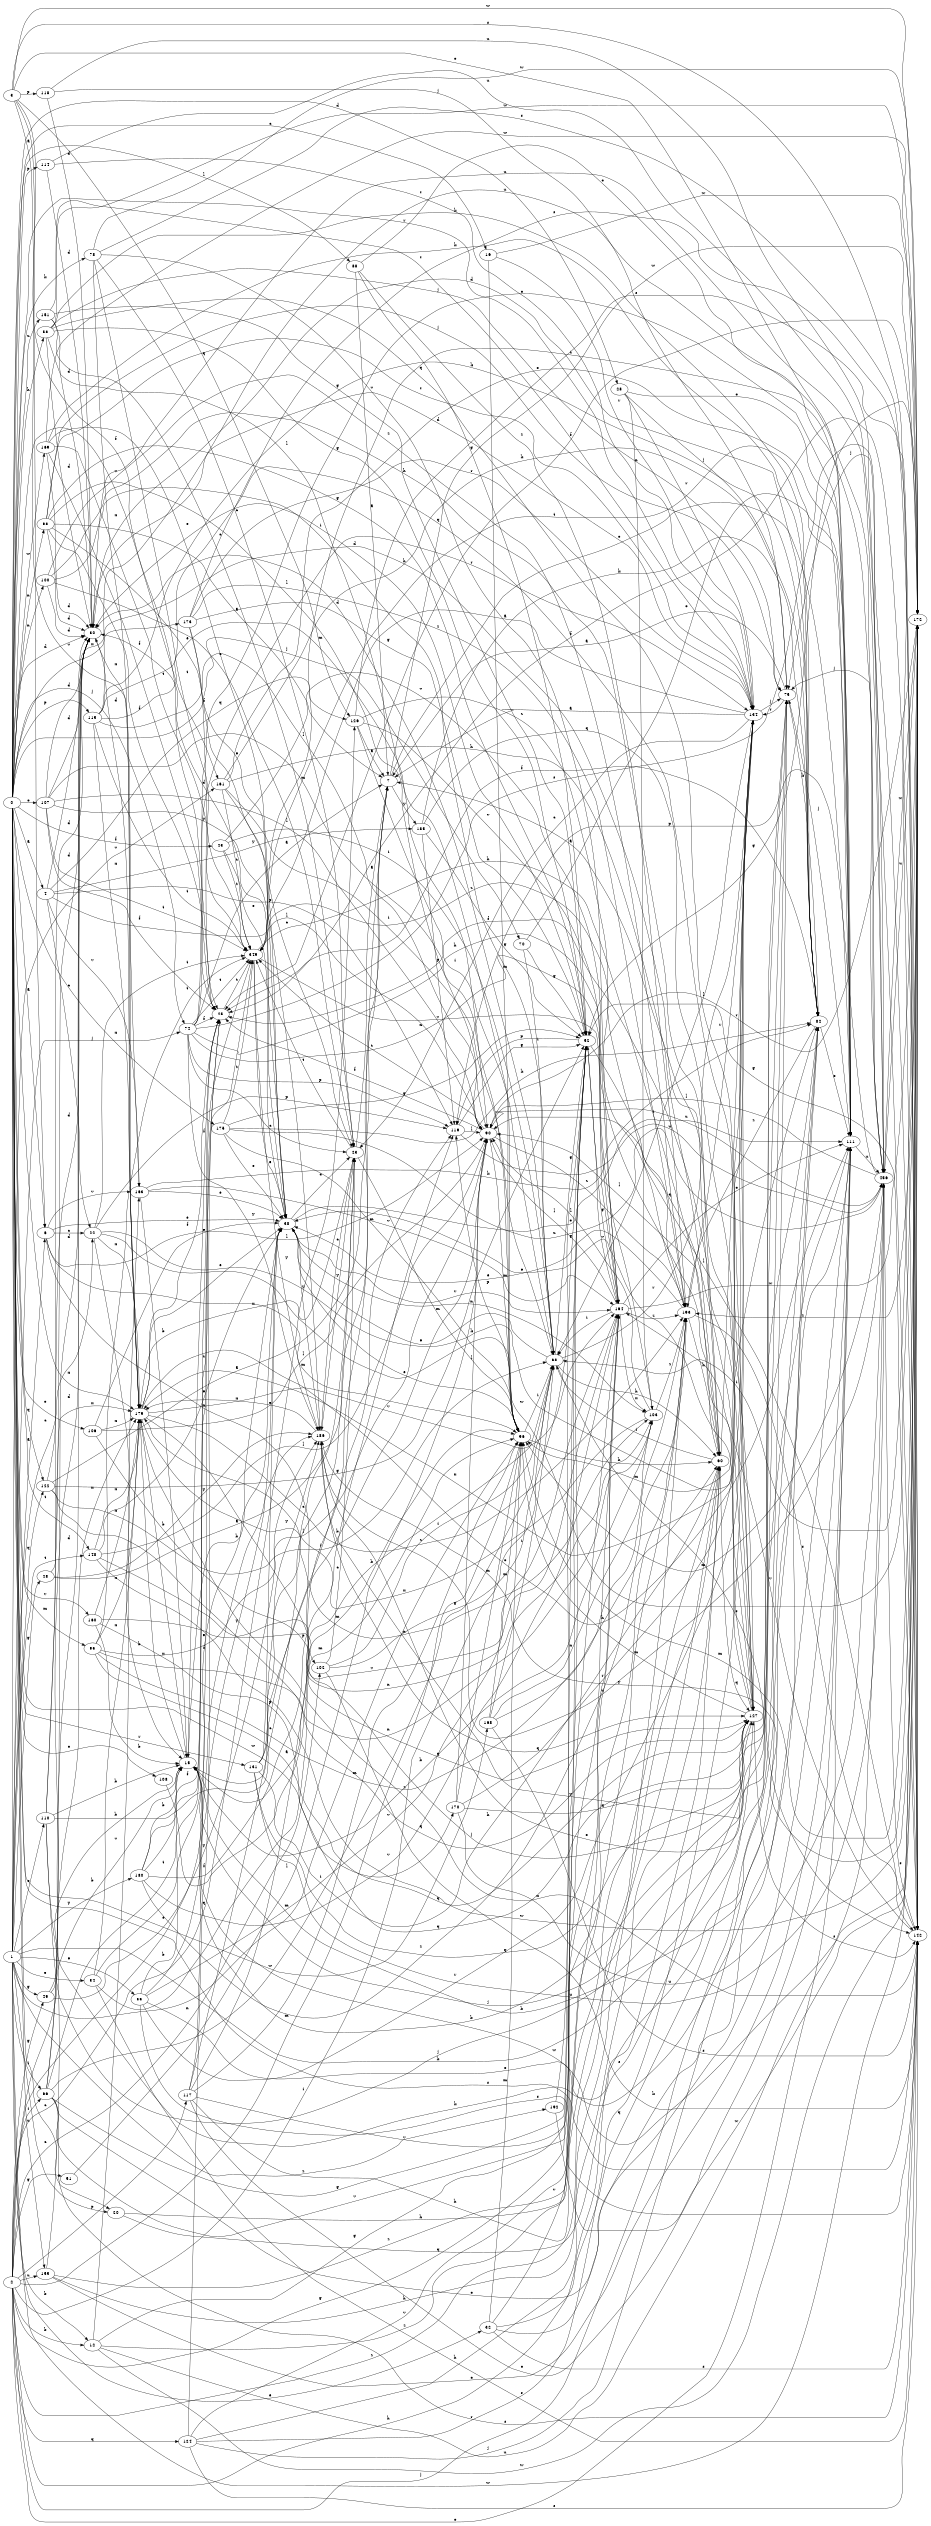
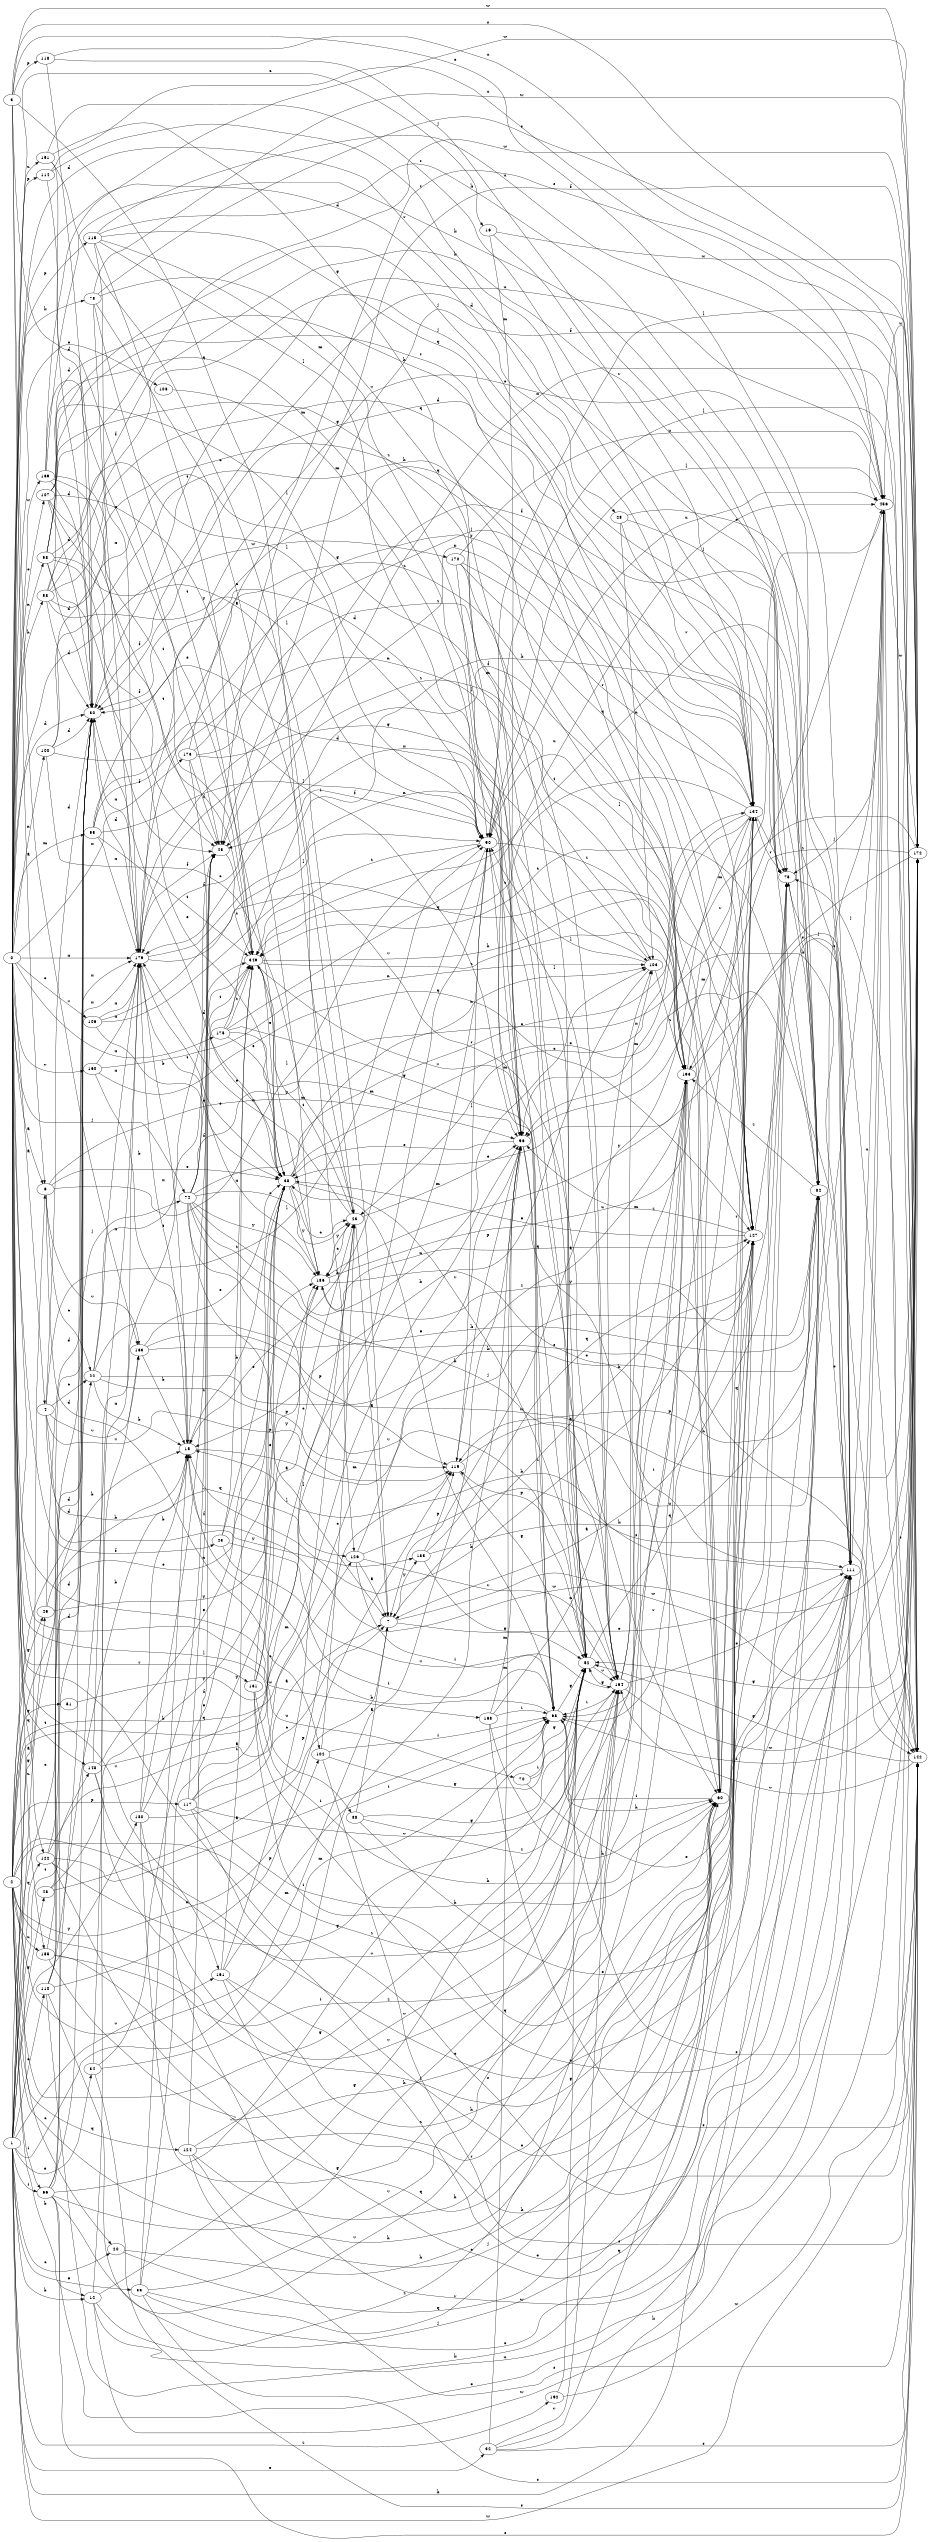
(693, 375) -> (648, 848)
(505, 616) -> (505, 883)
(287, 649) -> (287, 1716)
